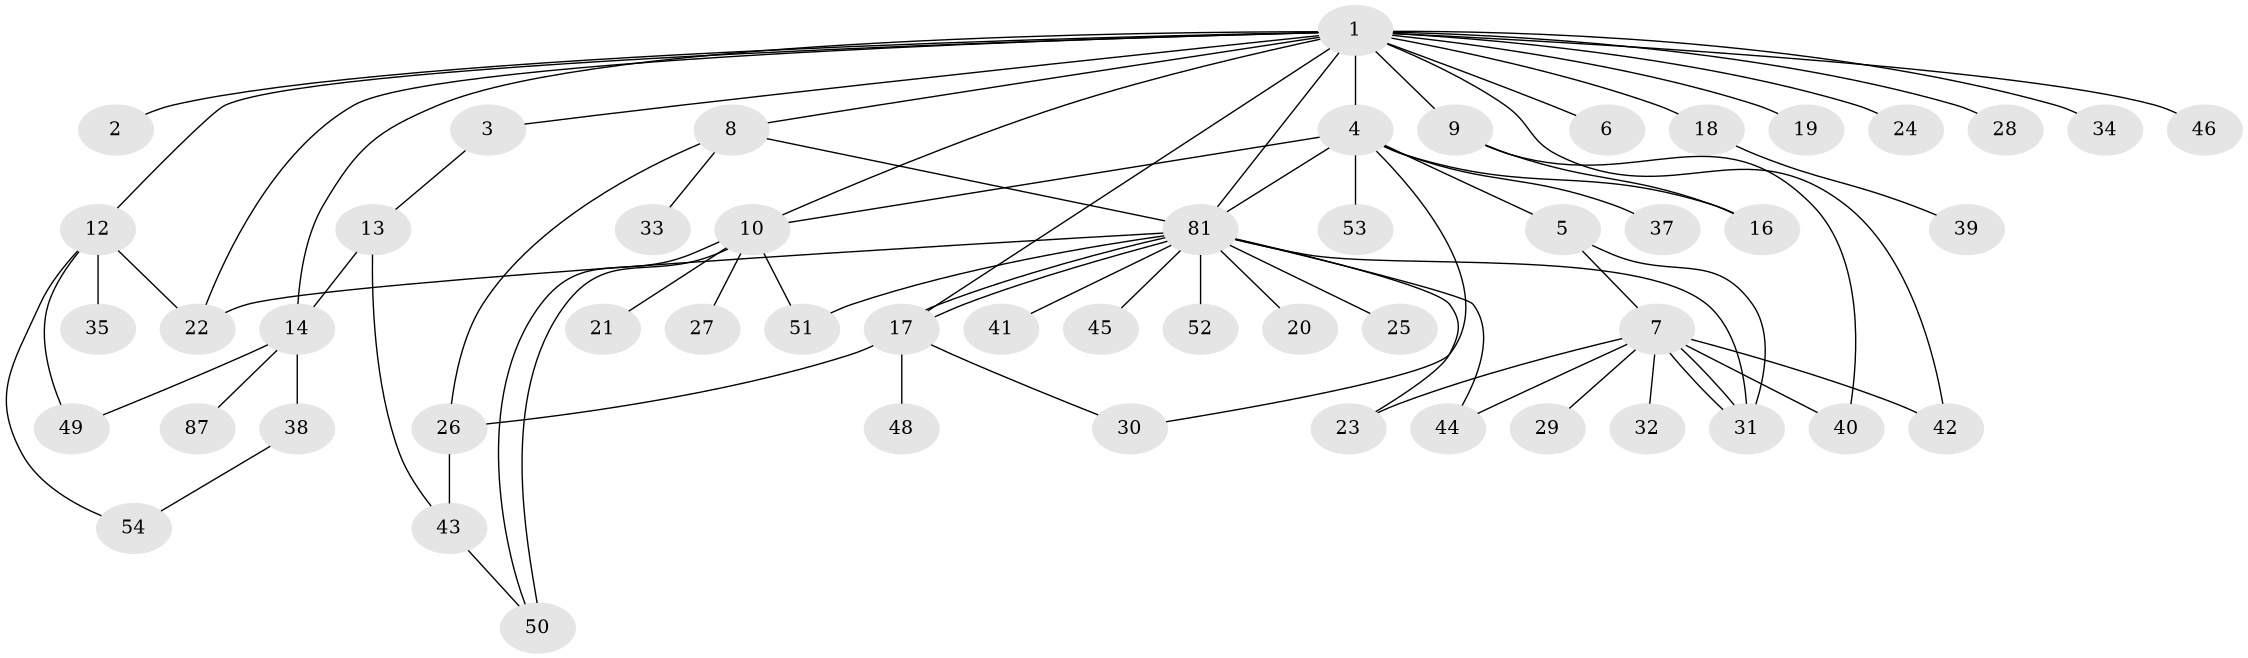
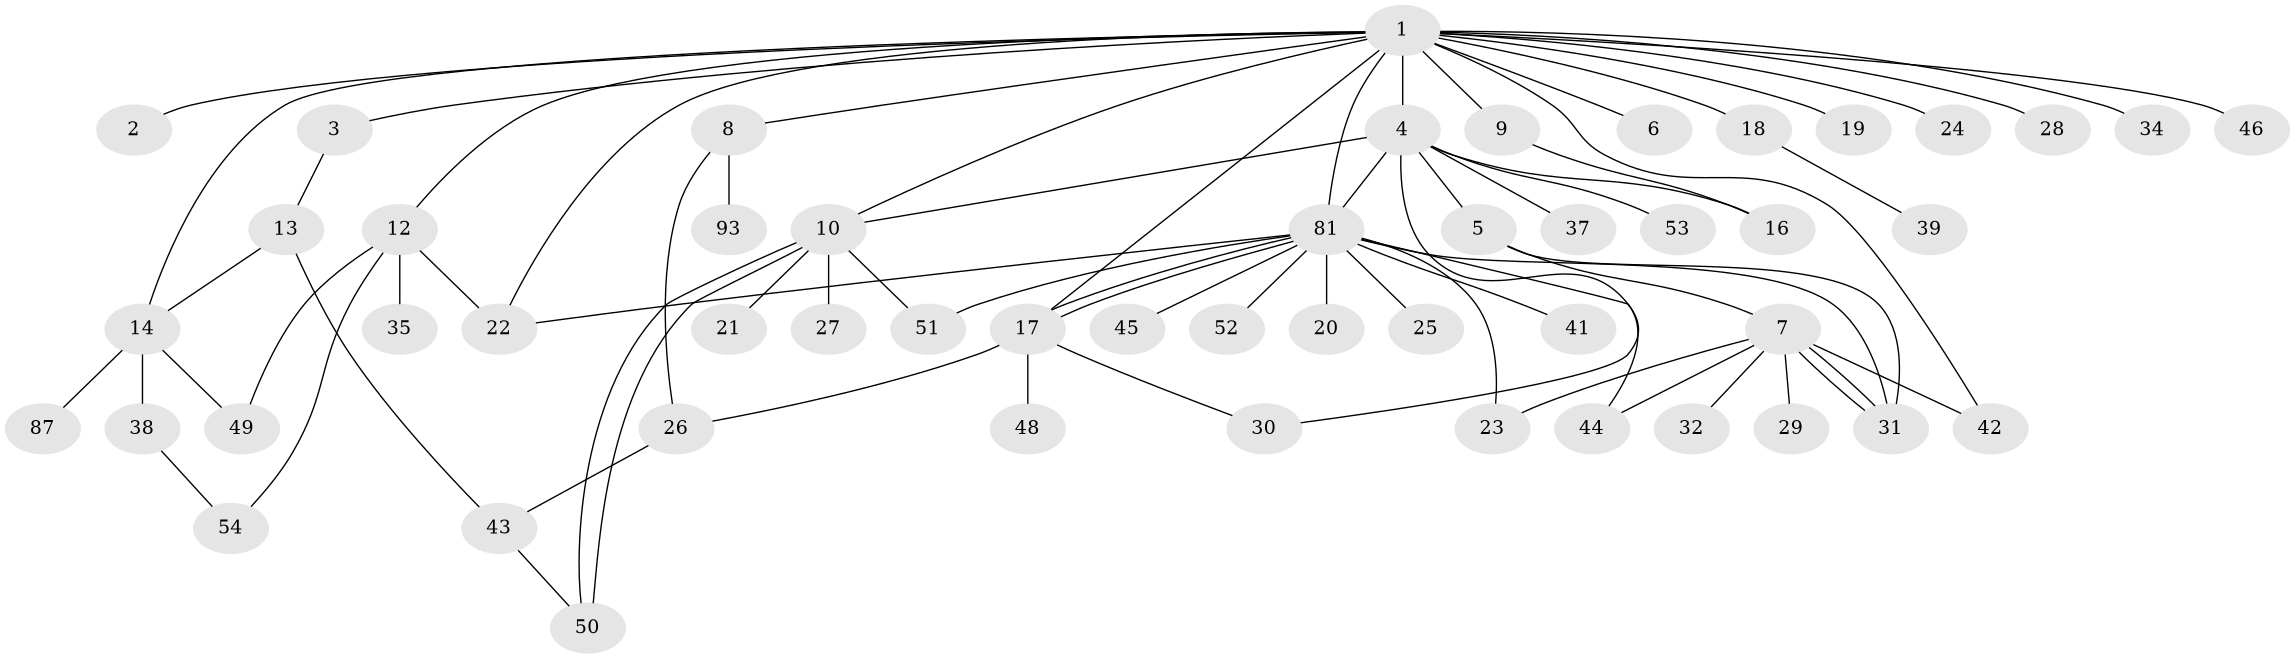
(966, 180) -> none
(653, 230) -> (729, 230)
(1847, 429) -> none
